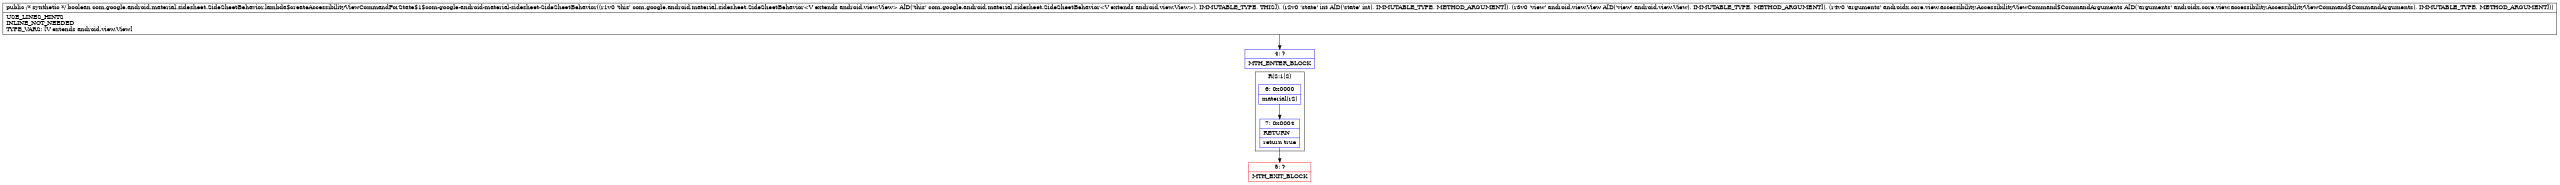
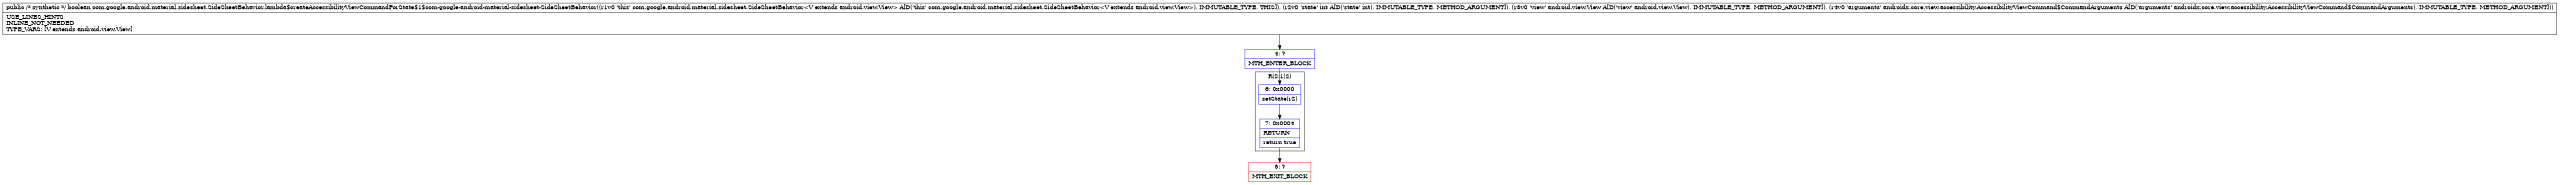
none -> (1280, 75)
(1280, 99) -> (1280, 99)
